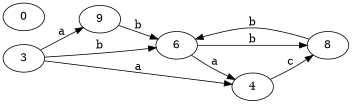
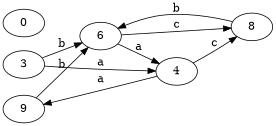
(253, 40) -> (177, 25)
(59, 41) -> (104, 90)
